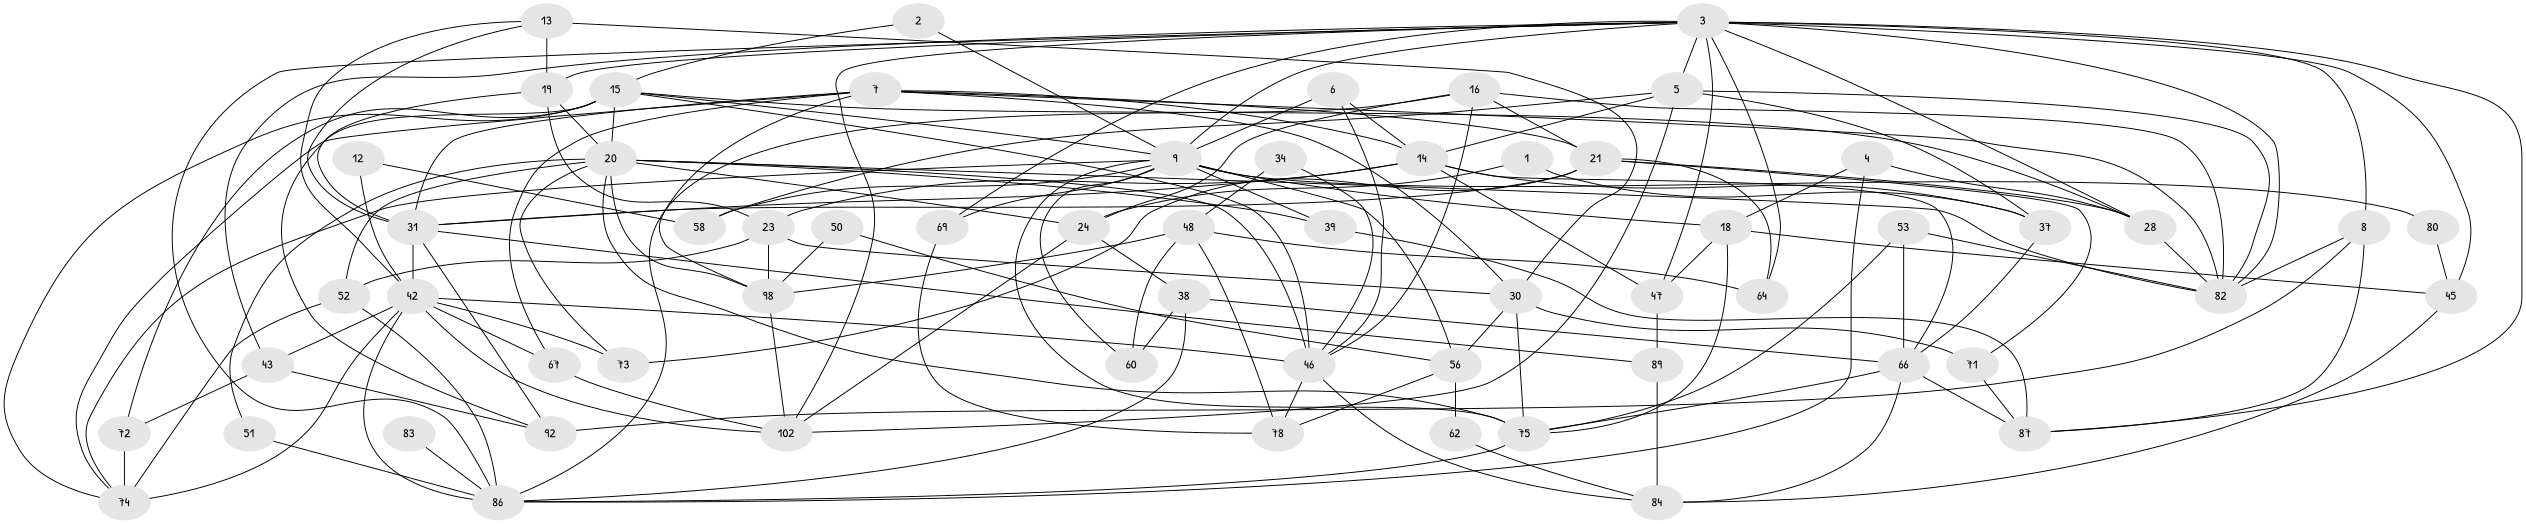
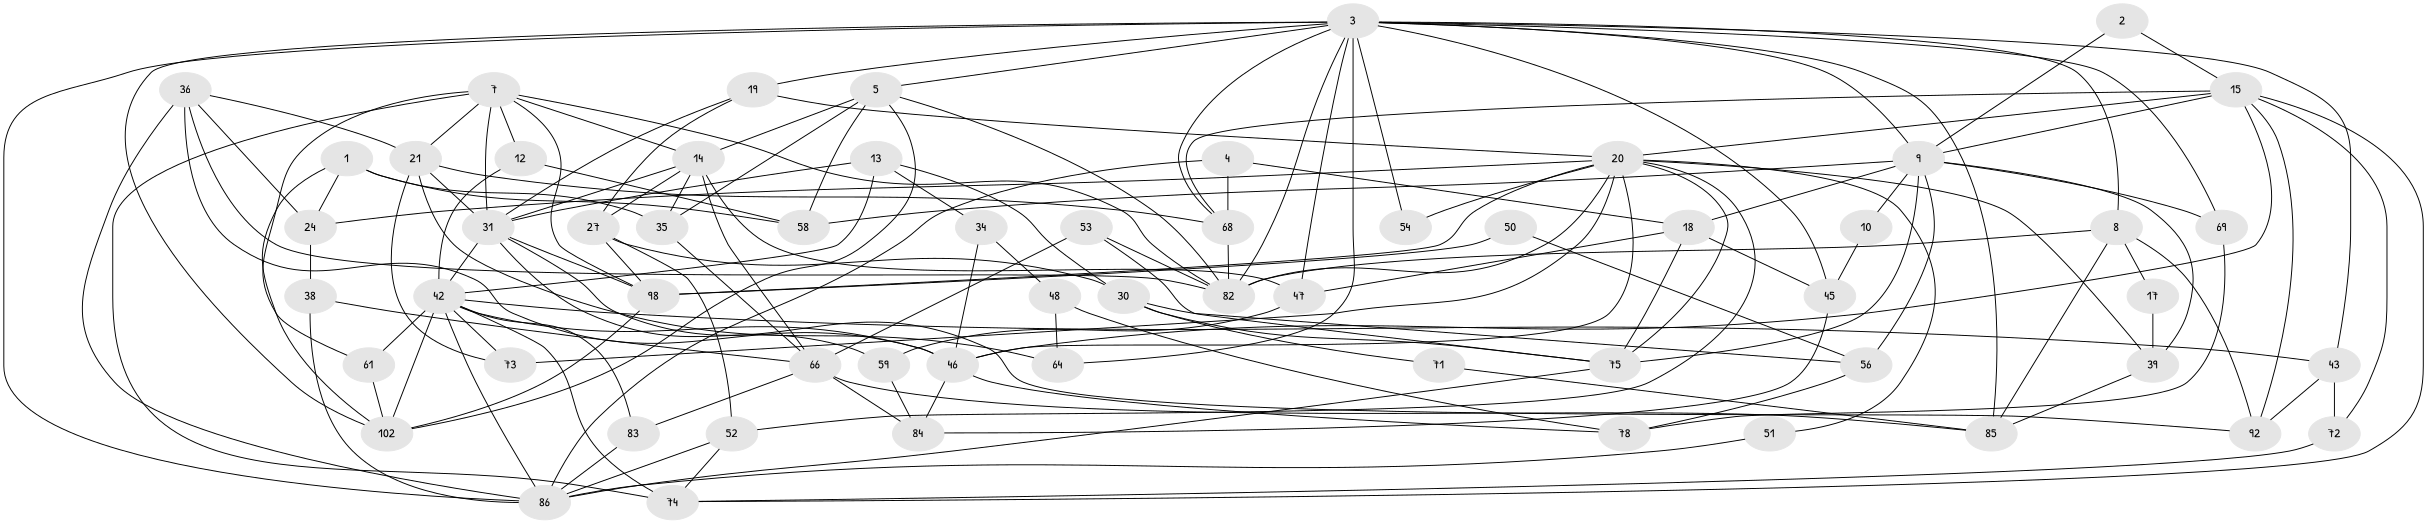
(547, 50) -> (929, 193)
(1333, 90) -> none
(1475, 90) -> (185, 90)
(1210, 119) -> (507, 124)
(571, 188) -> none
none -> (509, 199)
(2084, 218) -> none
(768, 227) -> (593, 227)
none -> (1406, 227)
(2045, 227) -> (662, 227)
(2150, 227) -> (1228, 227)
(2433, 227) -> (1866, 227)
(952, 272) -> (571, 262)
none -> (2153, 296)
none -> (568, 331)
(929, 335) -> (283, 329)
(554, 365) -> (369, 365)
(1132, 365) -> none
(1657, 365) -> (884, 365)
(1756, 395) -> (721, 401)
(1456, 434) -> none
(2025, 434) -> (1991, 434)
